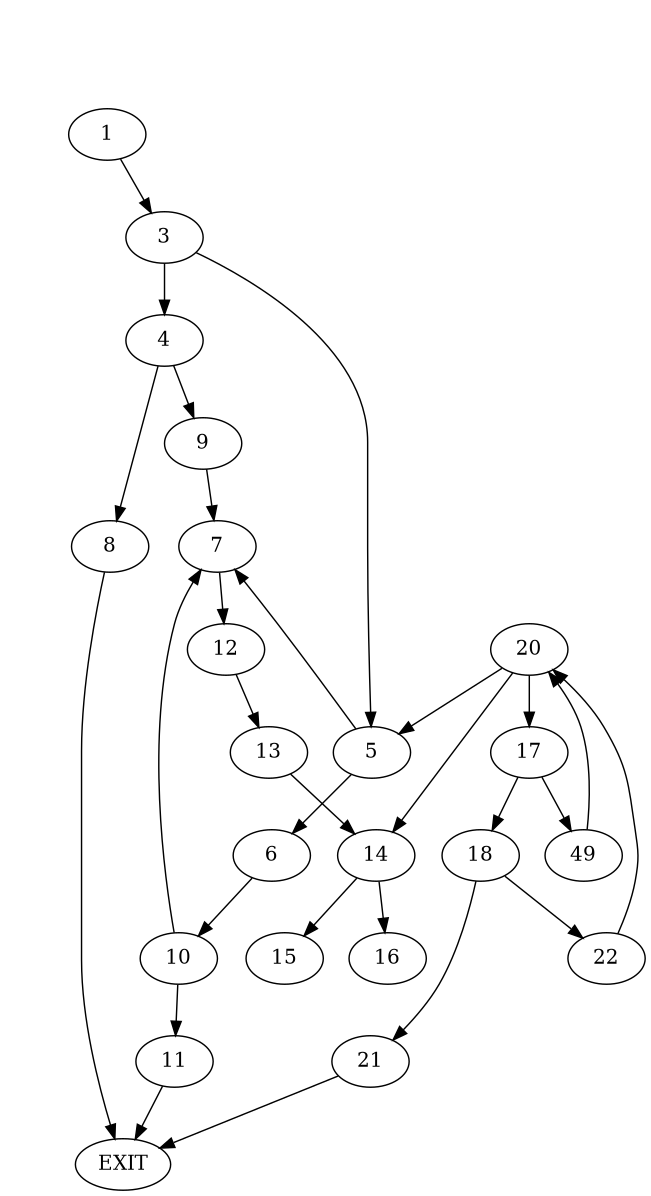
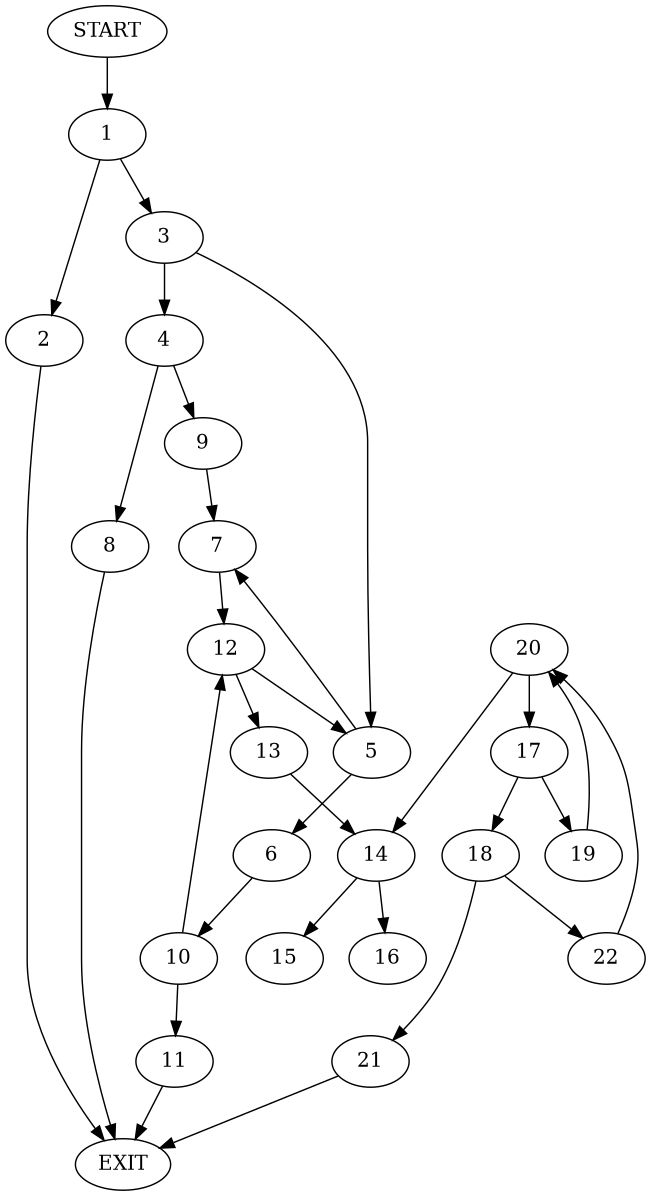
none -> (107, 31)
none -> (44, 340)
(457, 697) -> (293, 697)
(159, 755) -> (201, 811)
(584, 855) -> (584, 855)
